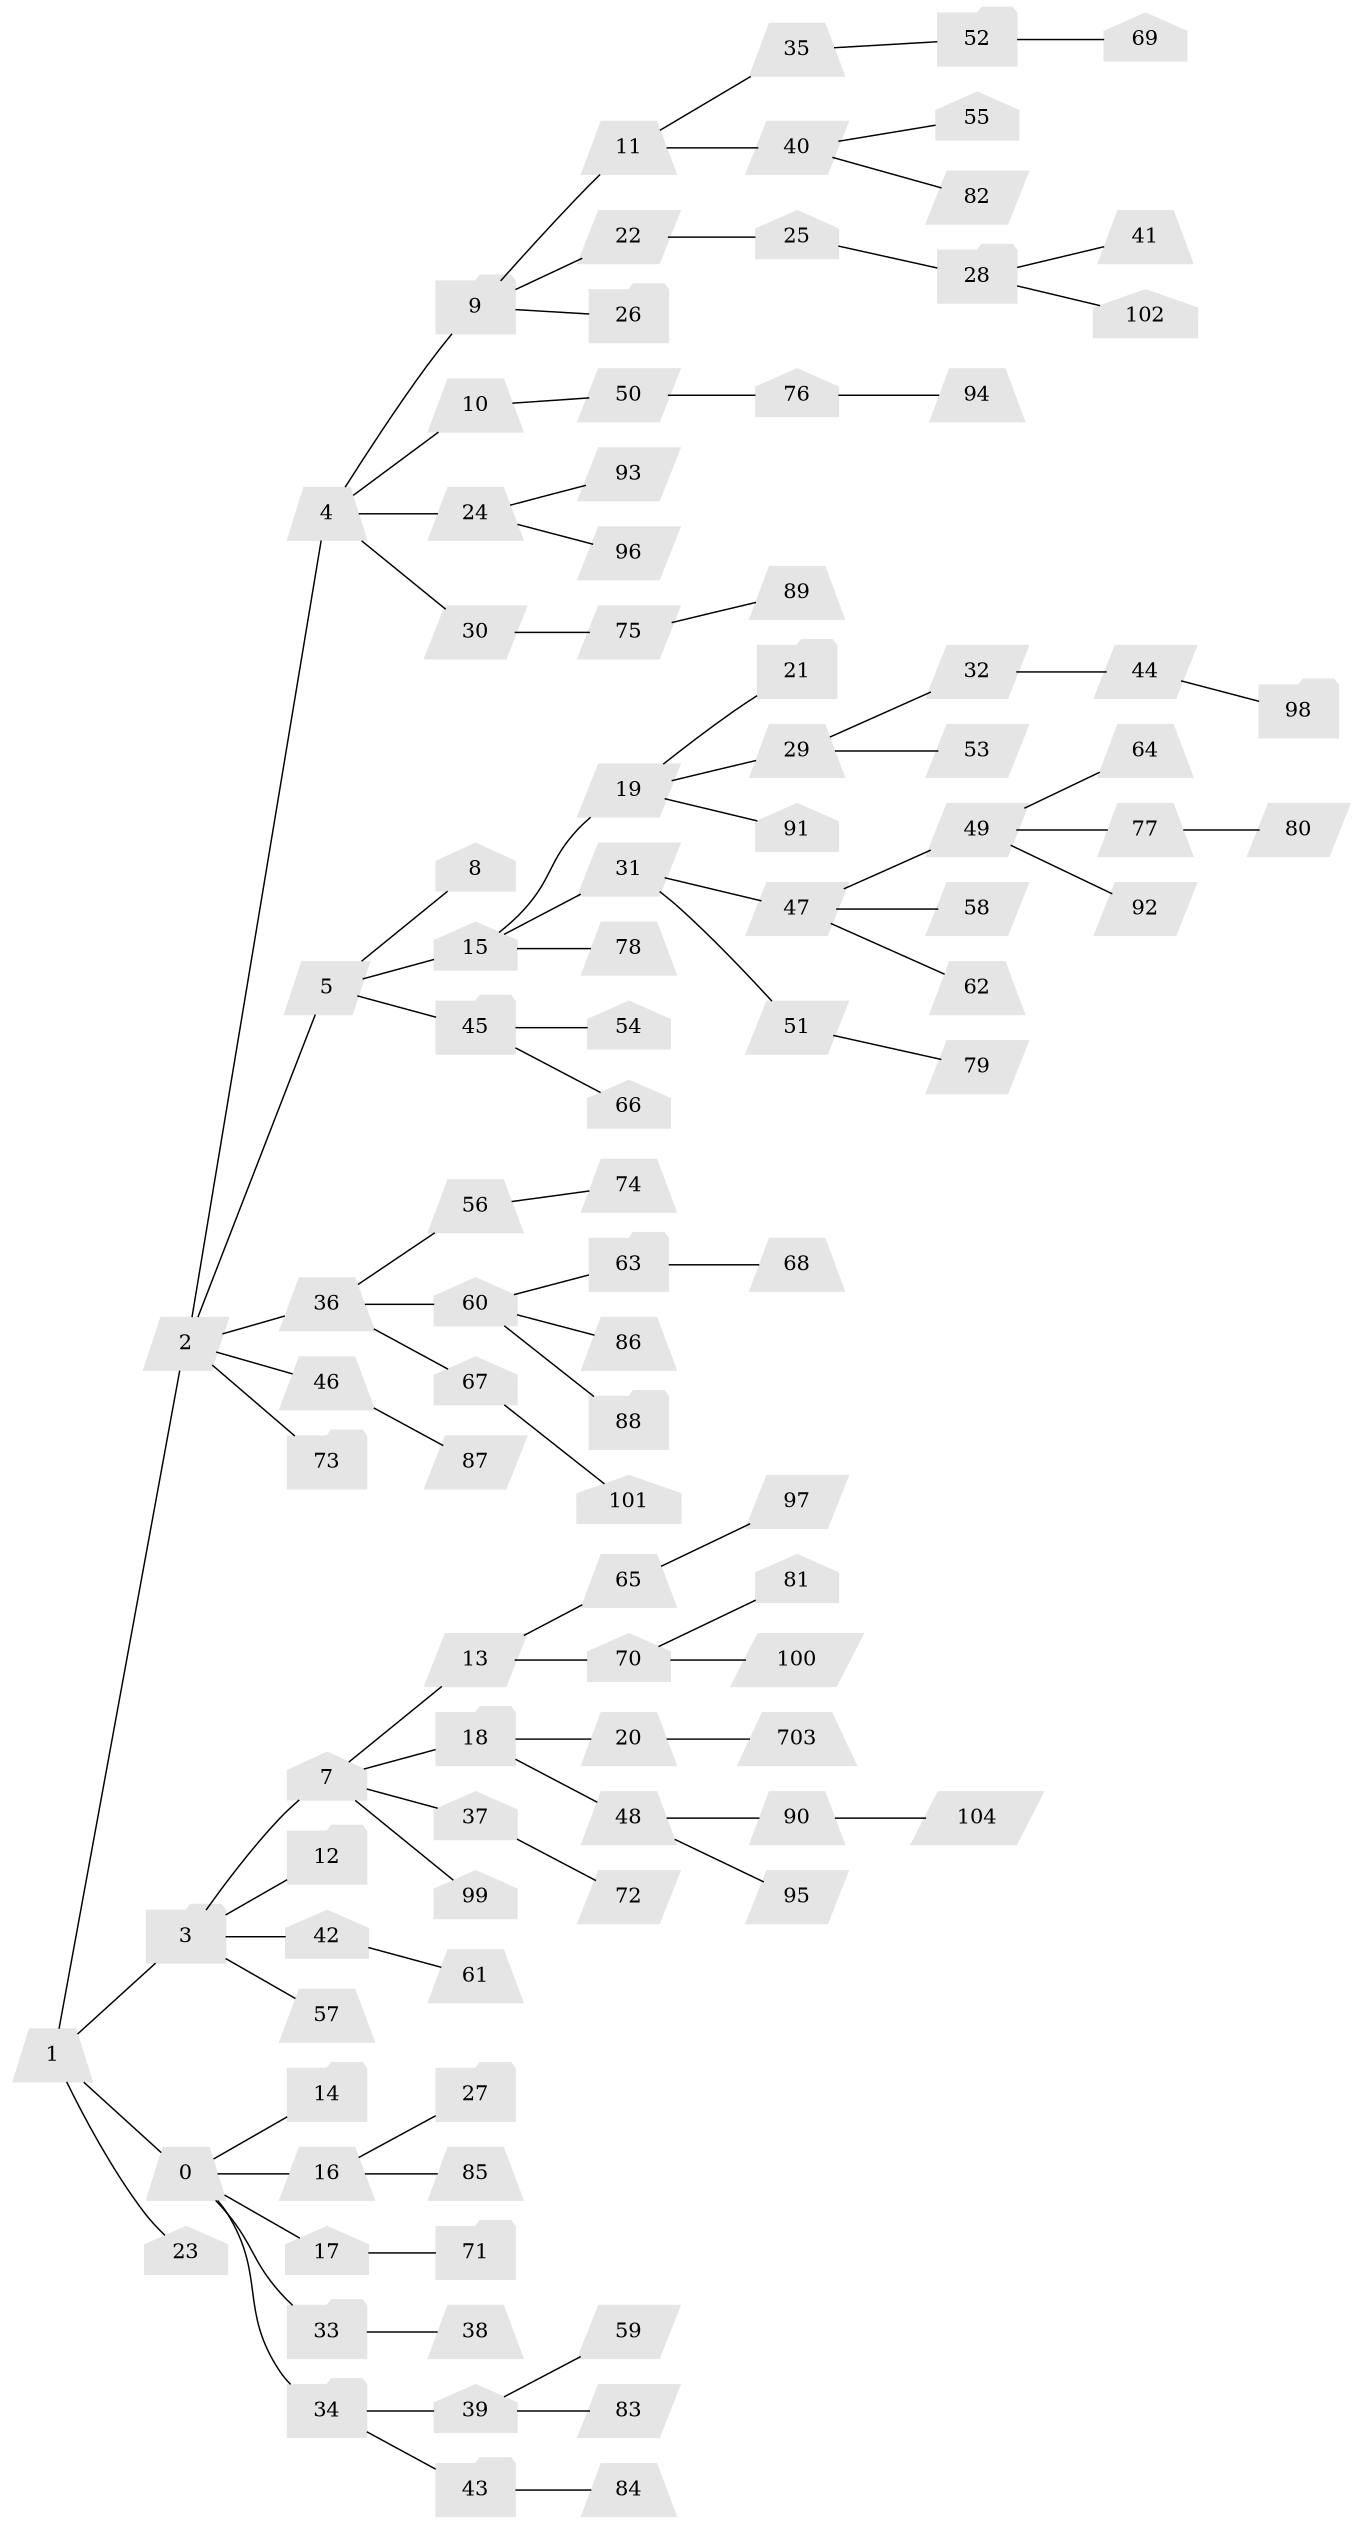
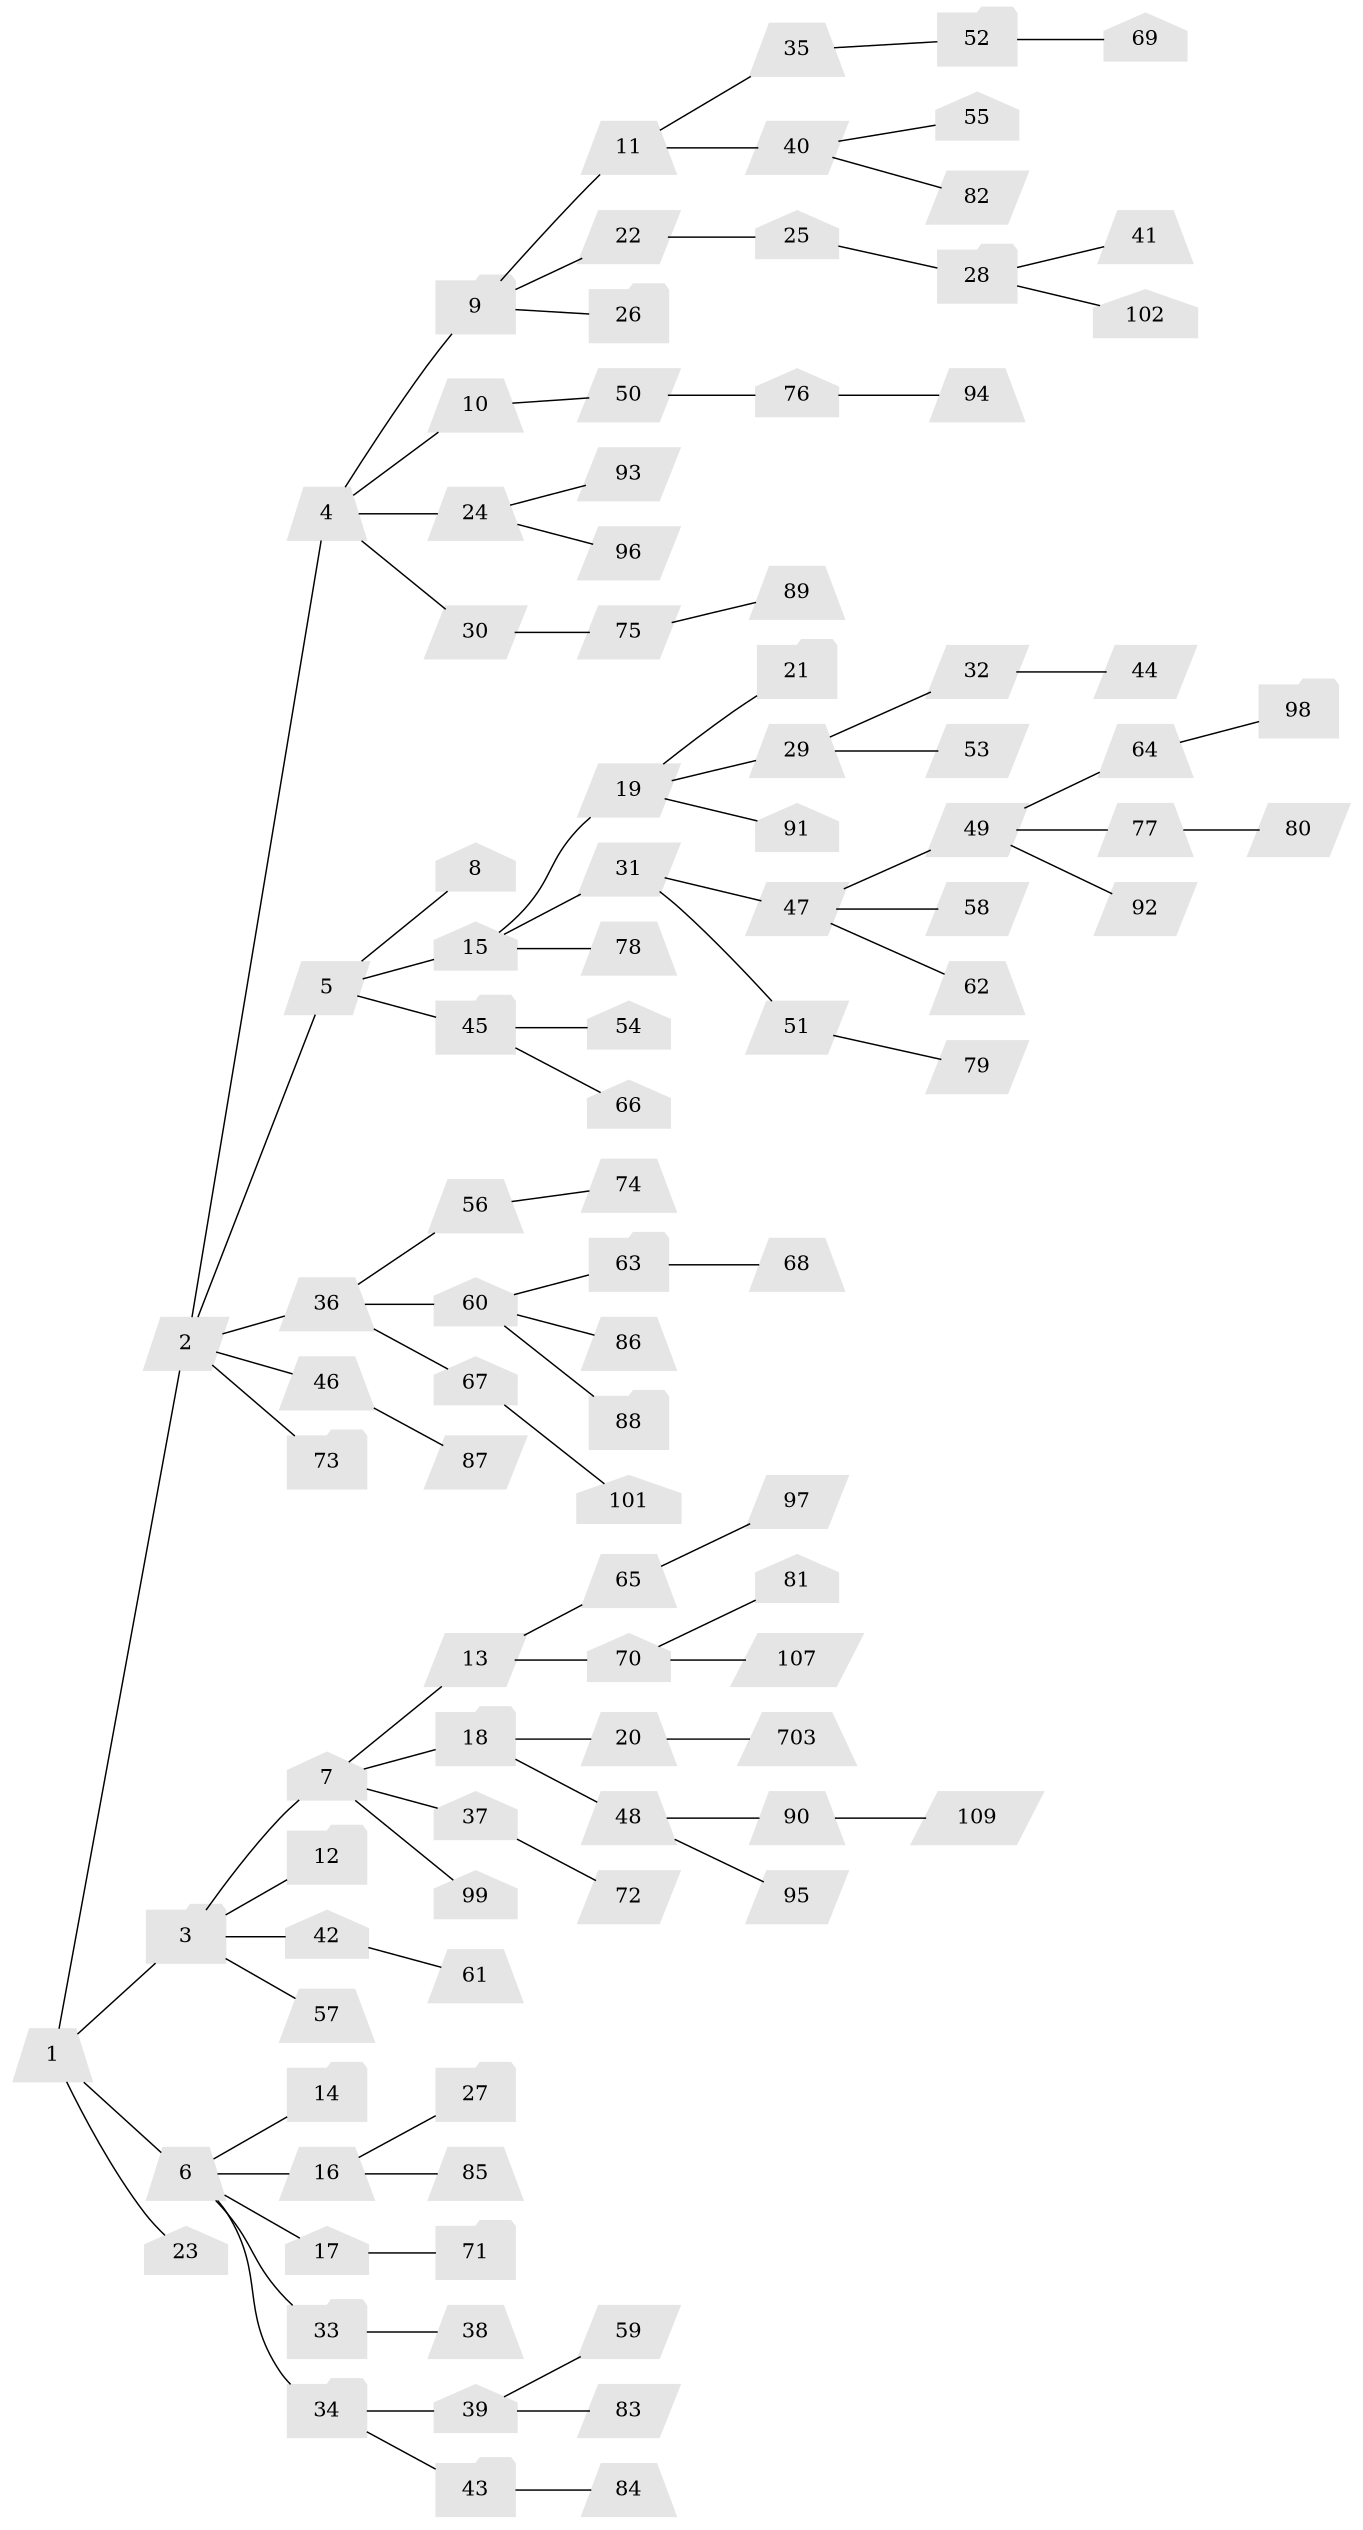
(1220, 691) -> (1220, 732)
(797, 1660) -> (797, 1660)
(977, 1818) -> (977, 1818)
(186, 2174) -> (186, 2174)
